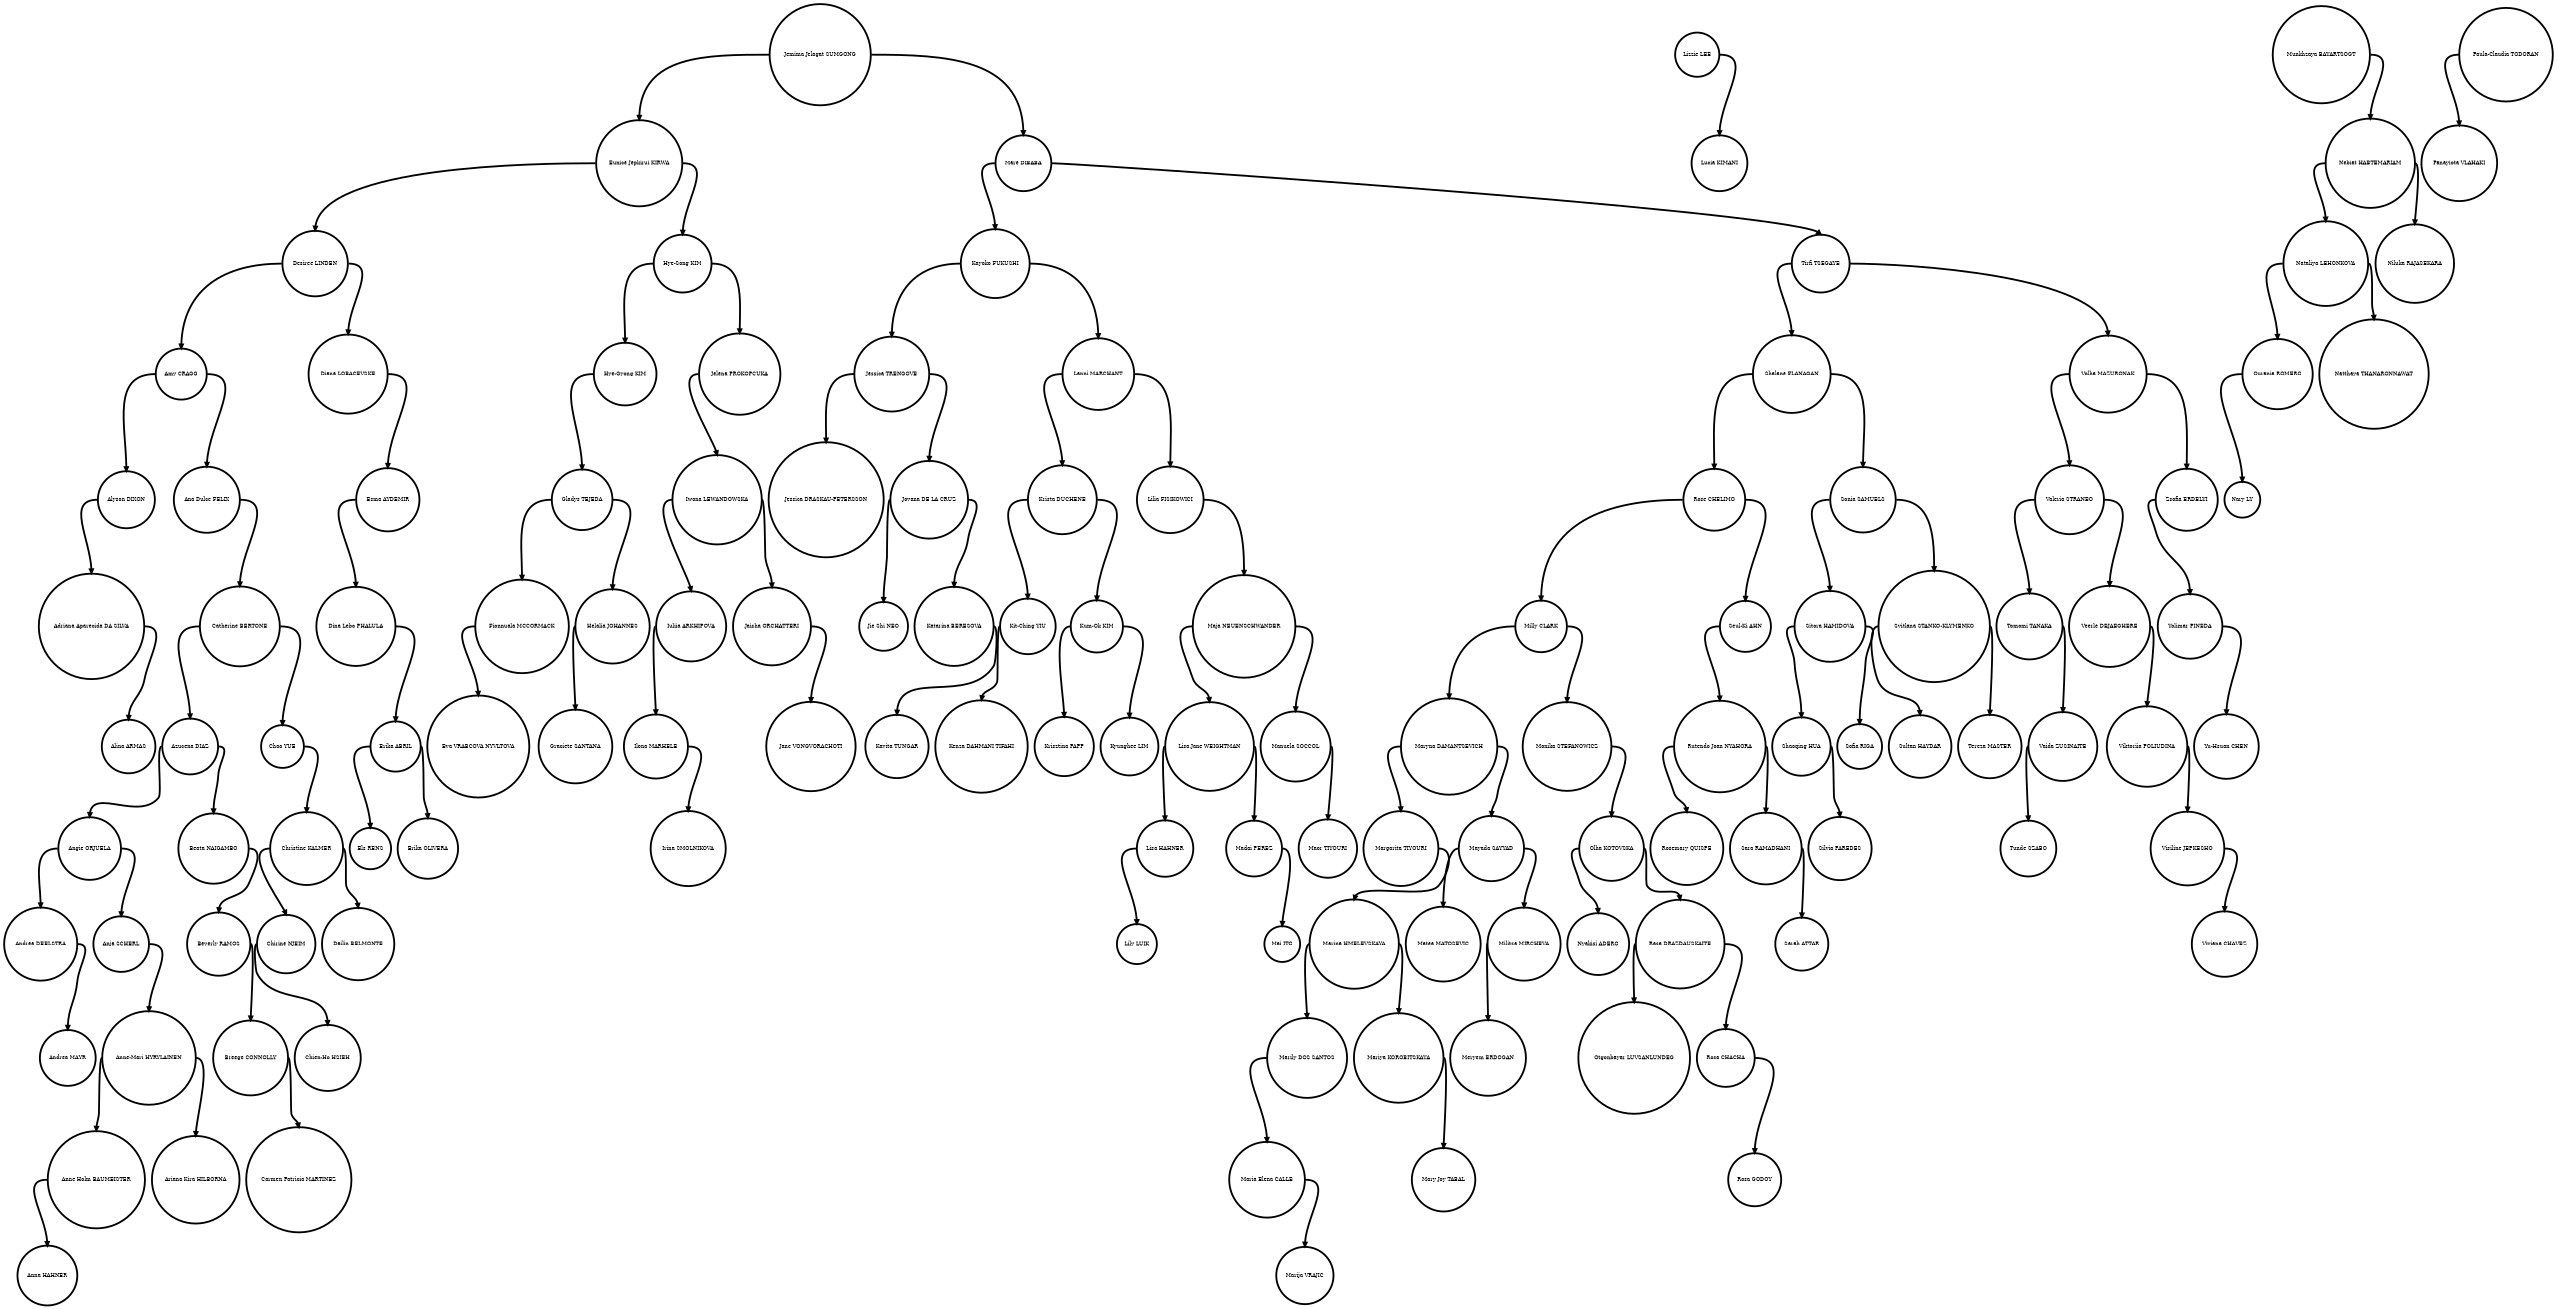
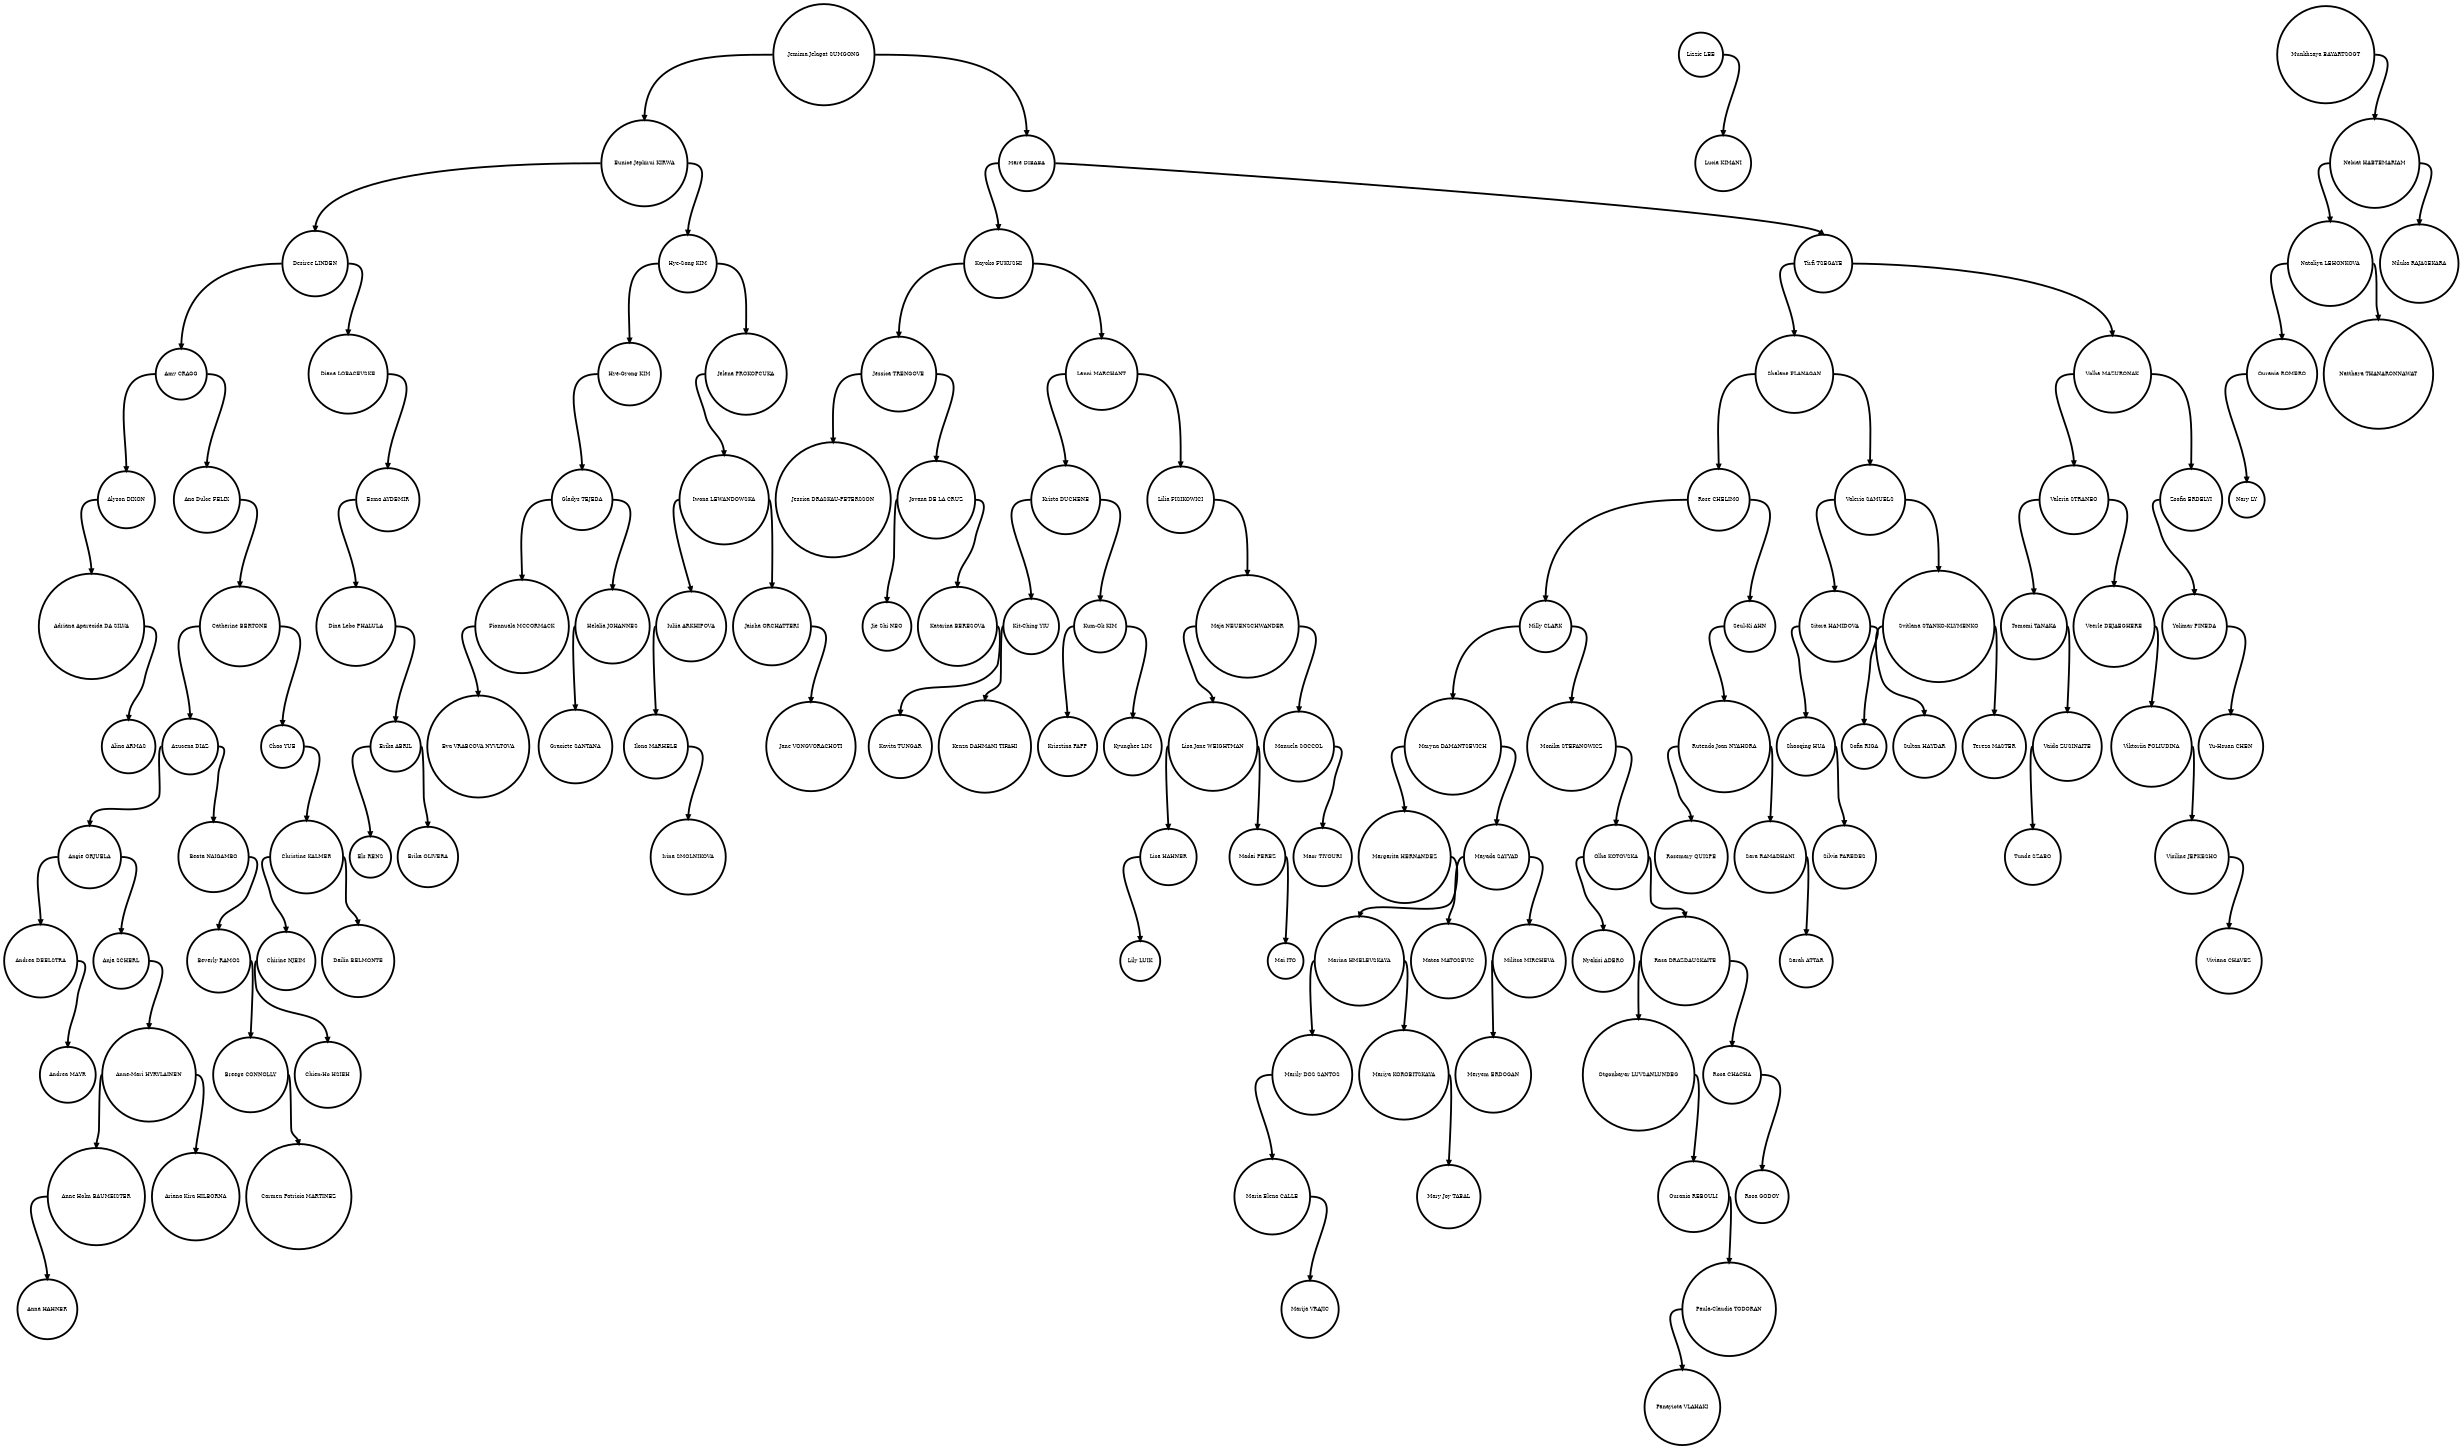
(1863, 500) -> (1870, 500)
(1401, 849) -> (1405, 857)
none -> (1694, 1197)
